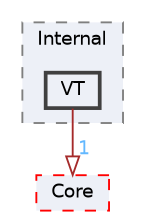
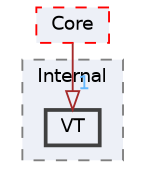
(73, 135) -> (73, 72)
